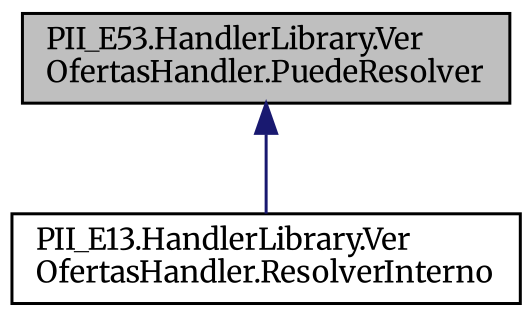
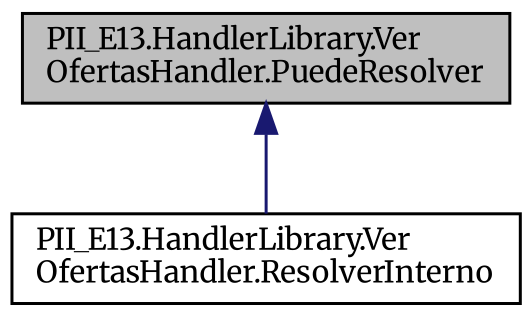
(266, 58) -> (266, 58)
